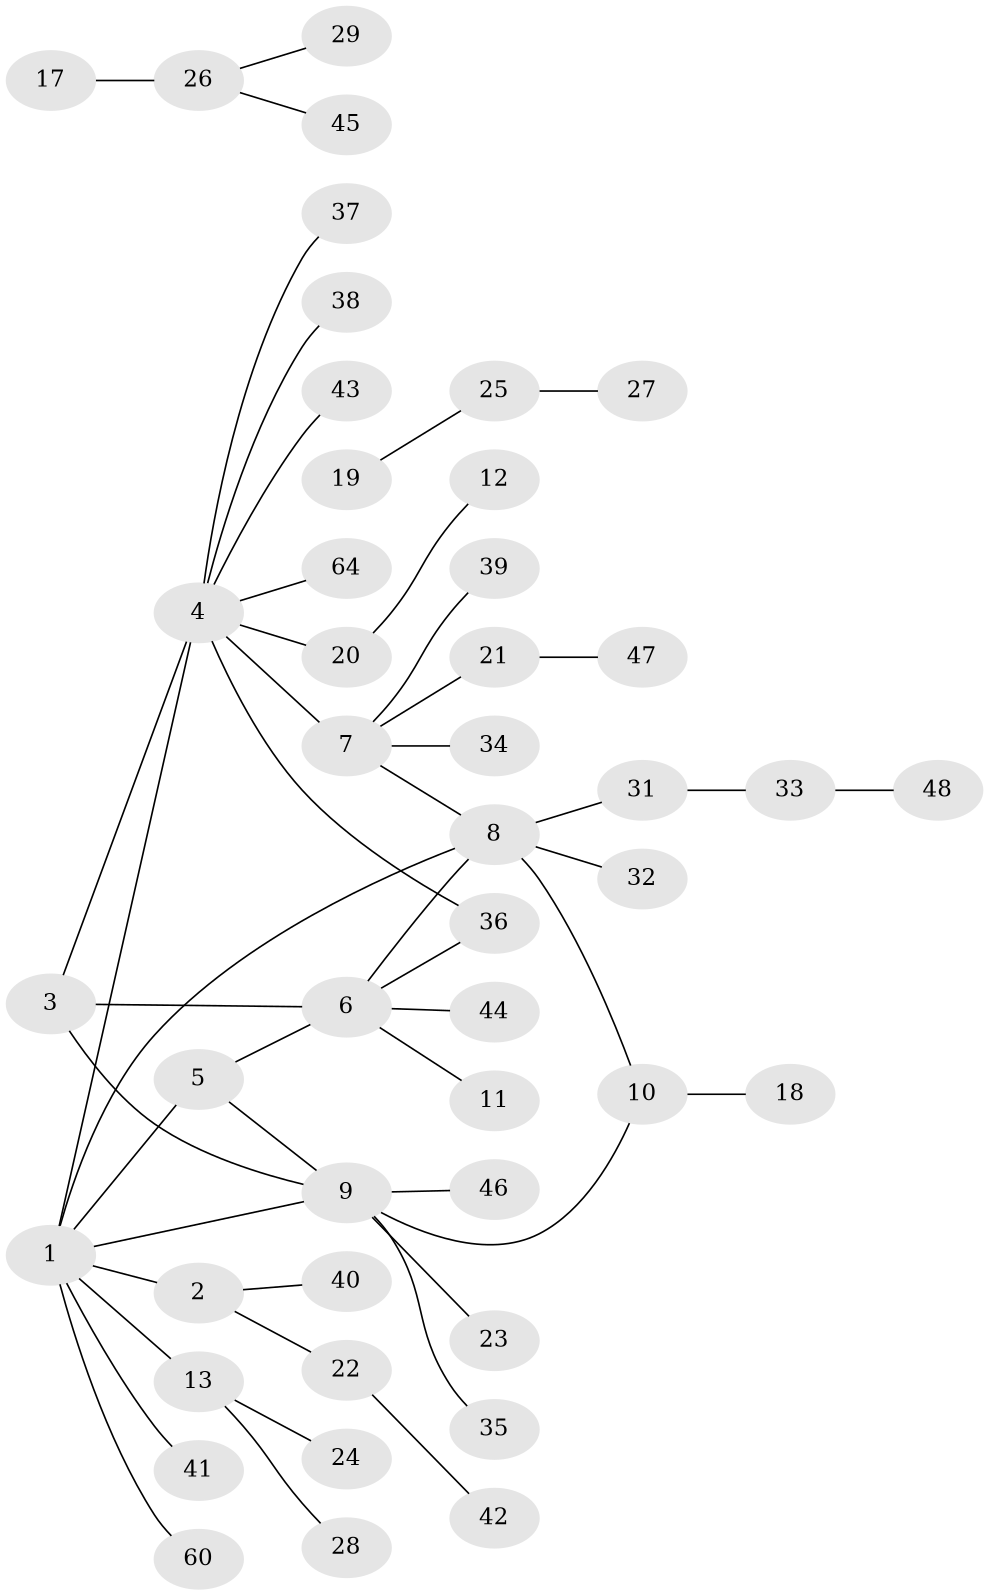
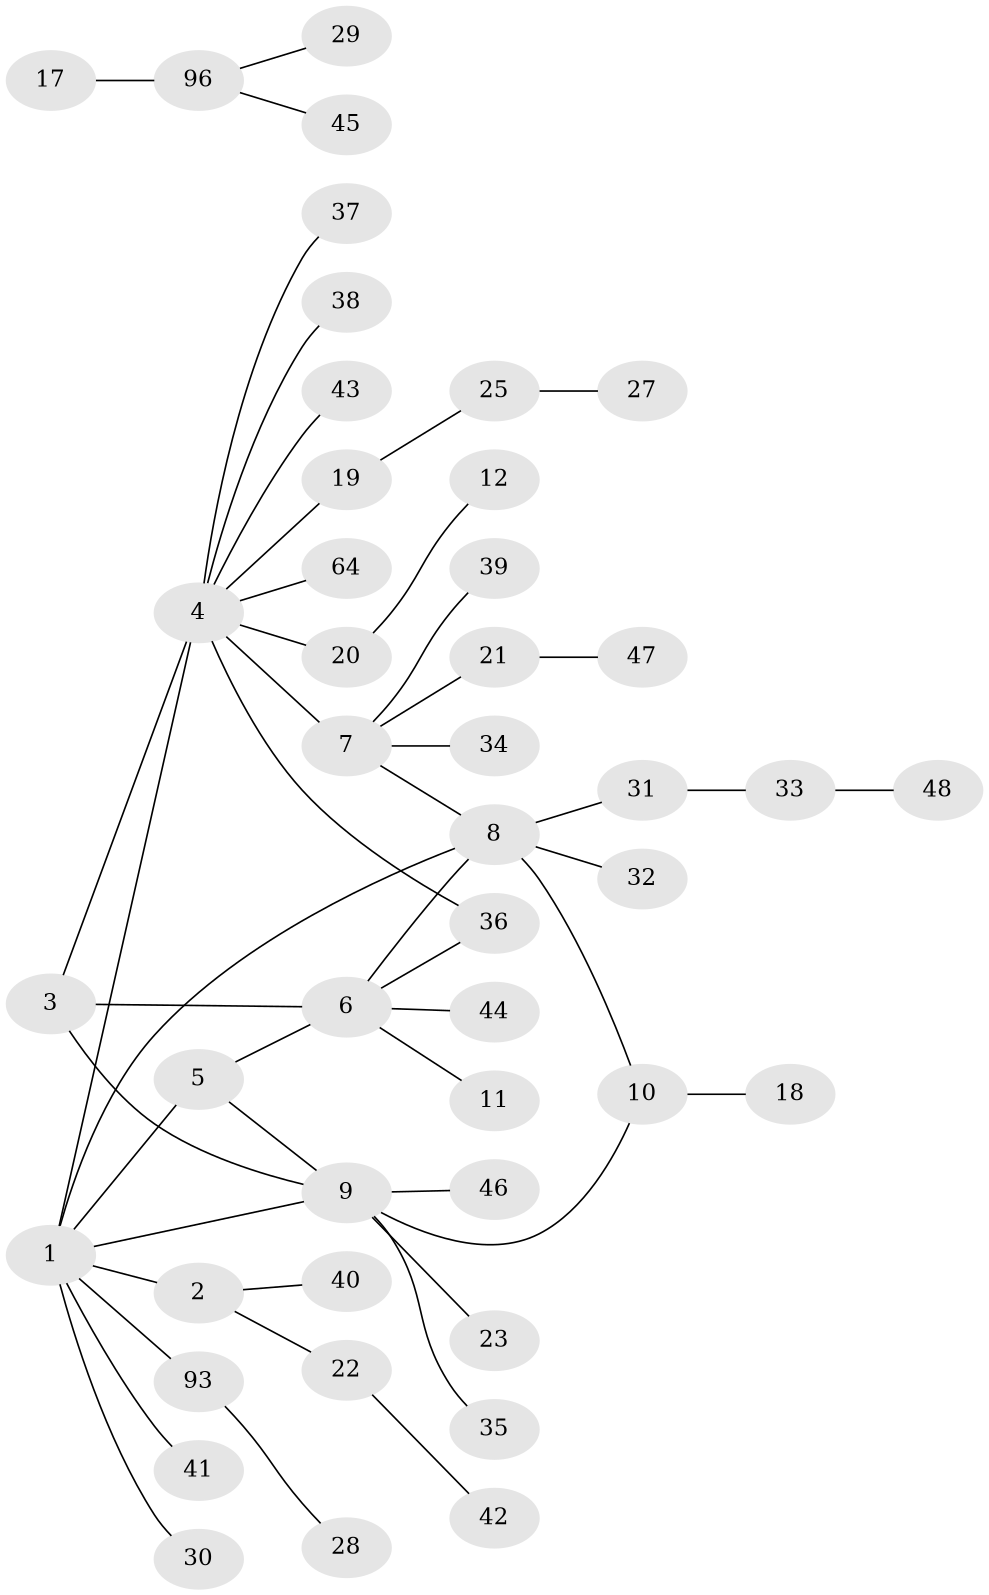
(199, 81) -> (199, 81)
none -> (273, 546)
(199, 1382) -> (199, 1382)
(347, 1459) -> none
(199, 1559) -> (199, 1559)
